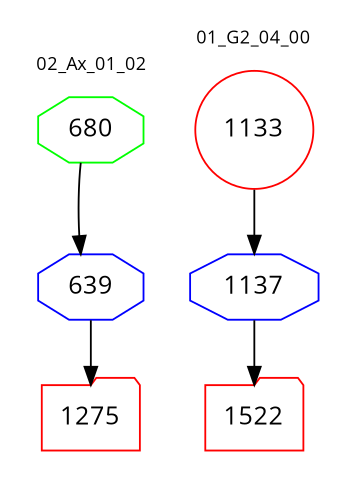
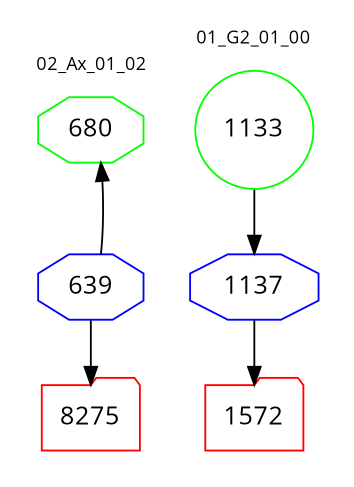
(254, 39) -> (254, 39)
(254, 130) -> (254, 130)
(79, 199) -> (103, 218)
(91, 418) -> (91, 418)
(254, 418) -> (254, 418)
